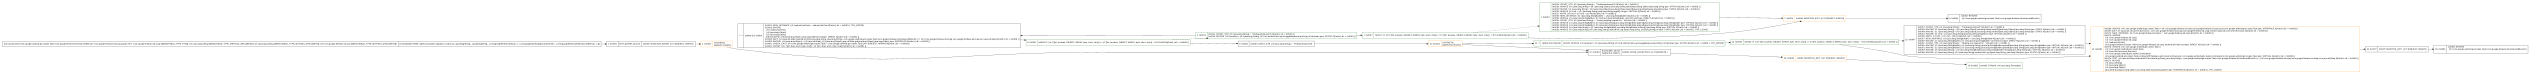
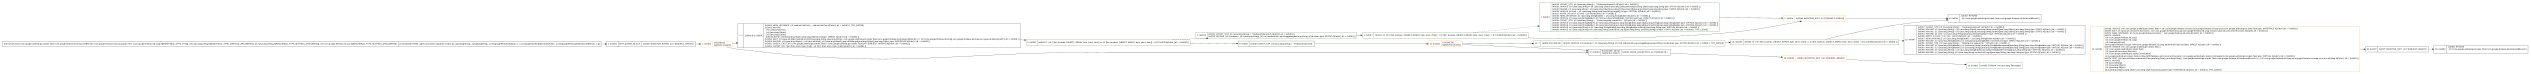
(1109, 35) -> (734, 43)
(2087, 44) -> none
(1964, 59) -> (1886, 27)
